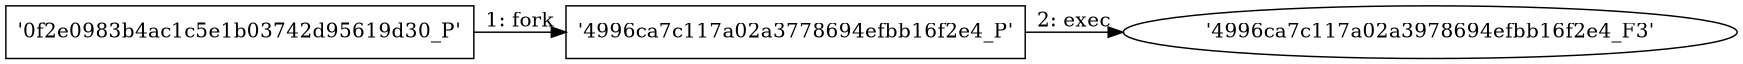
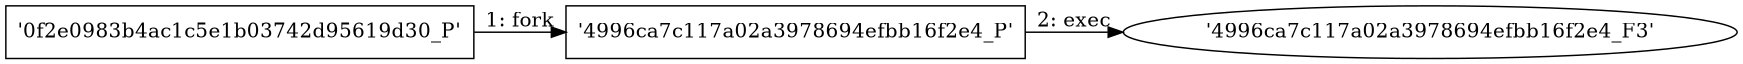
(796, 32) -> (796, 32)
